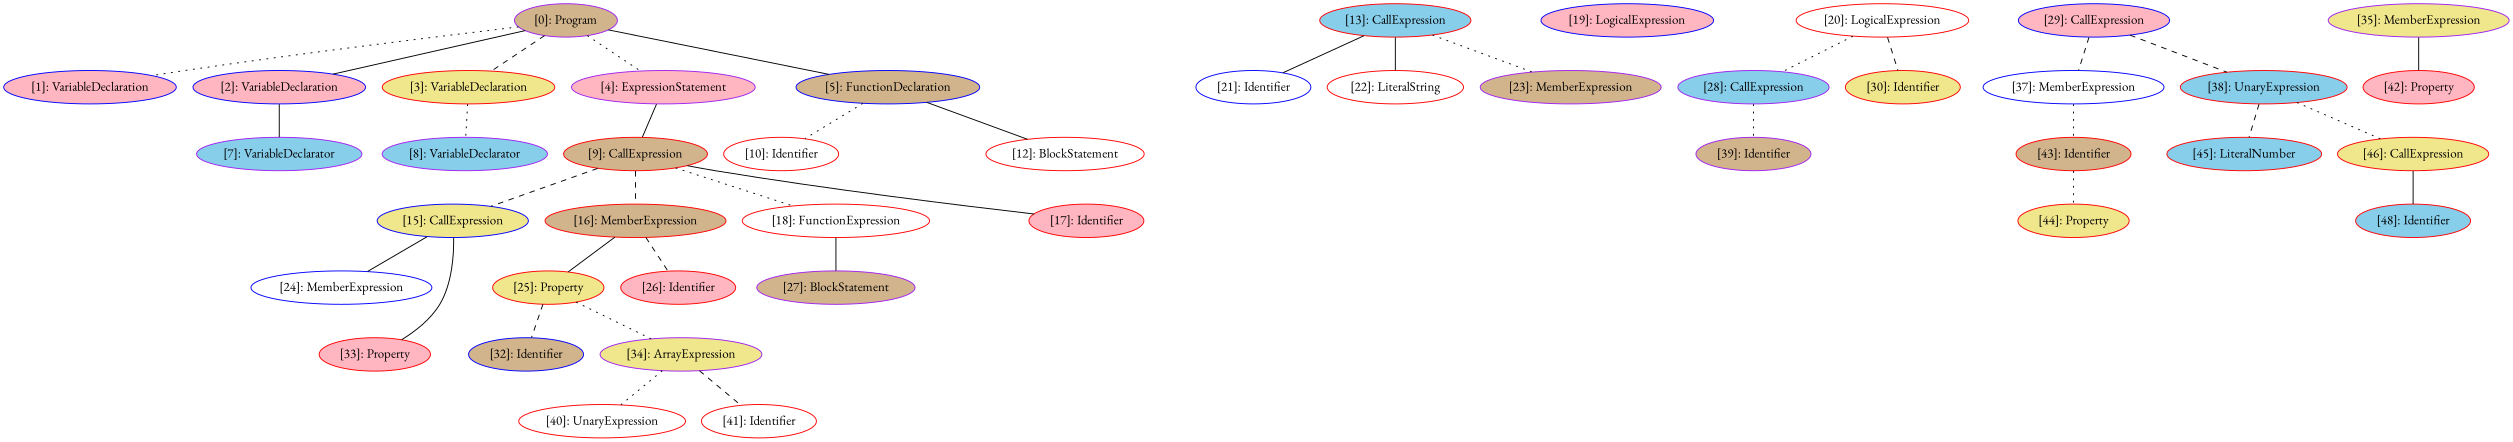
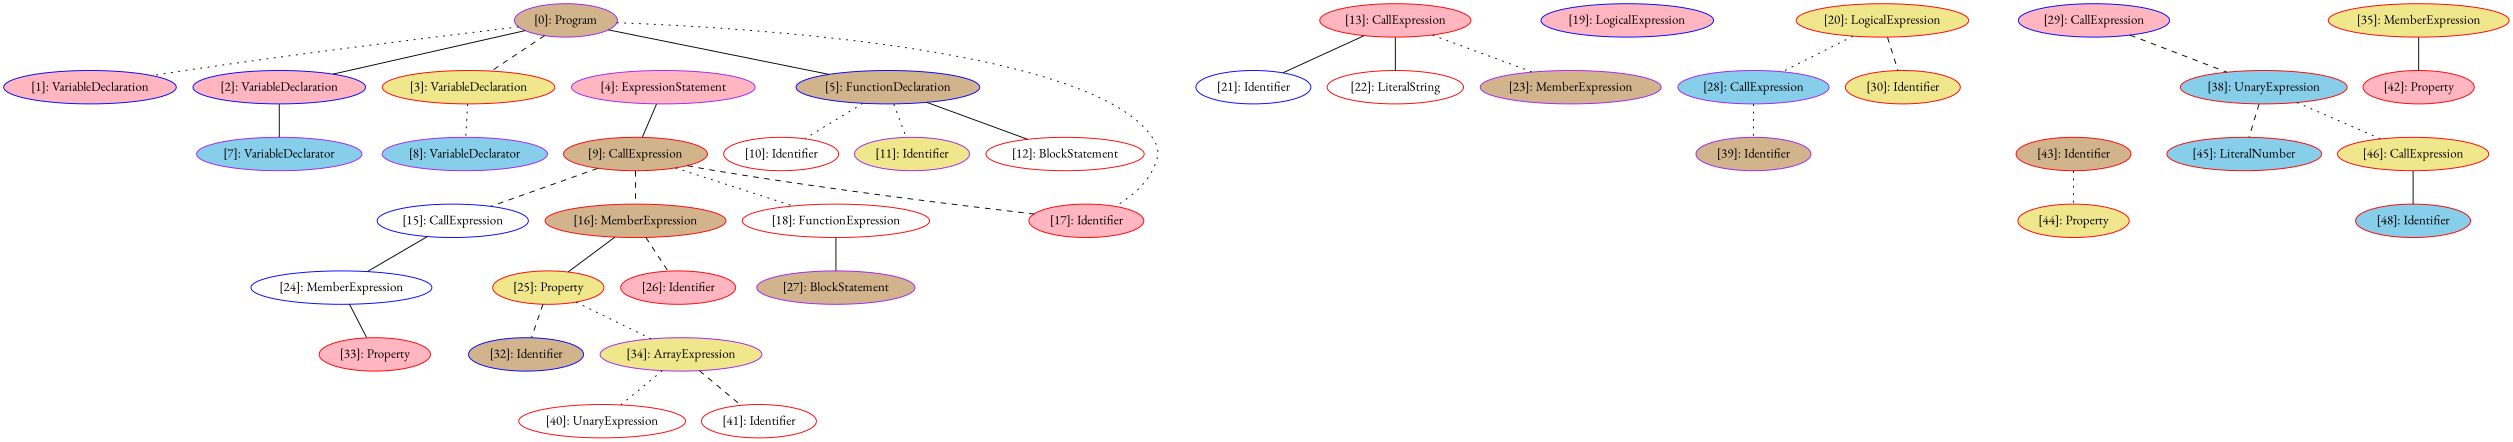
(1395, 20) -> (1395, 20)
(1882, 20) -> (1882, 20)
(2419, 20) -> (2419, 20)
(614, 53) -> (938, 53)
(2074, 87) -> none
none -> (912, 154)
(860, 192) -> (860, 192)
(453, 221) -> (453, 221)
(444, 297) -> (358, 321)
